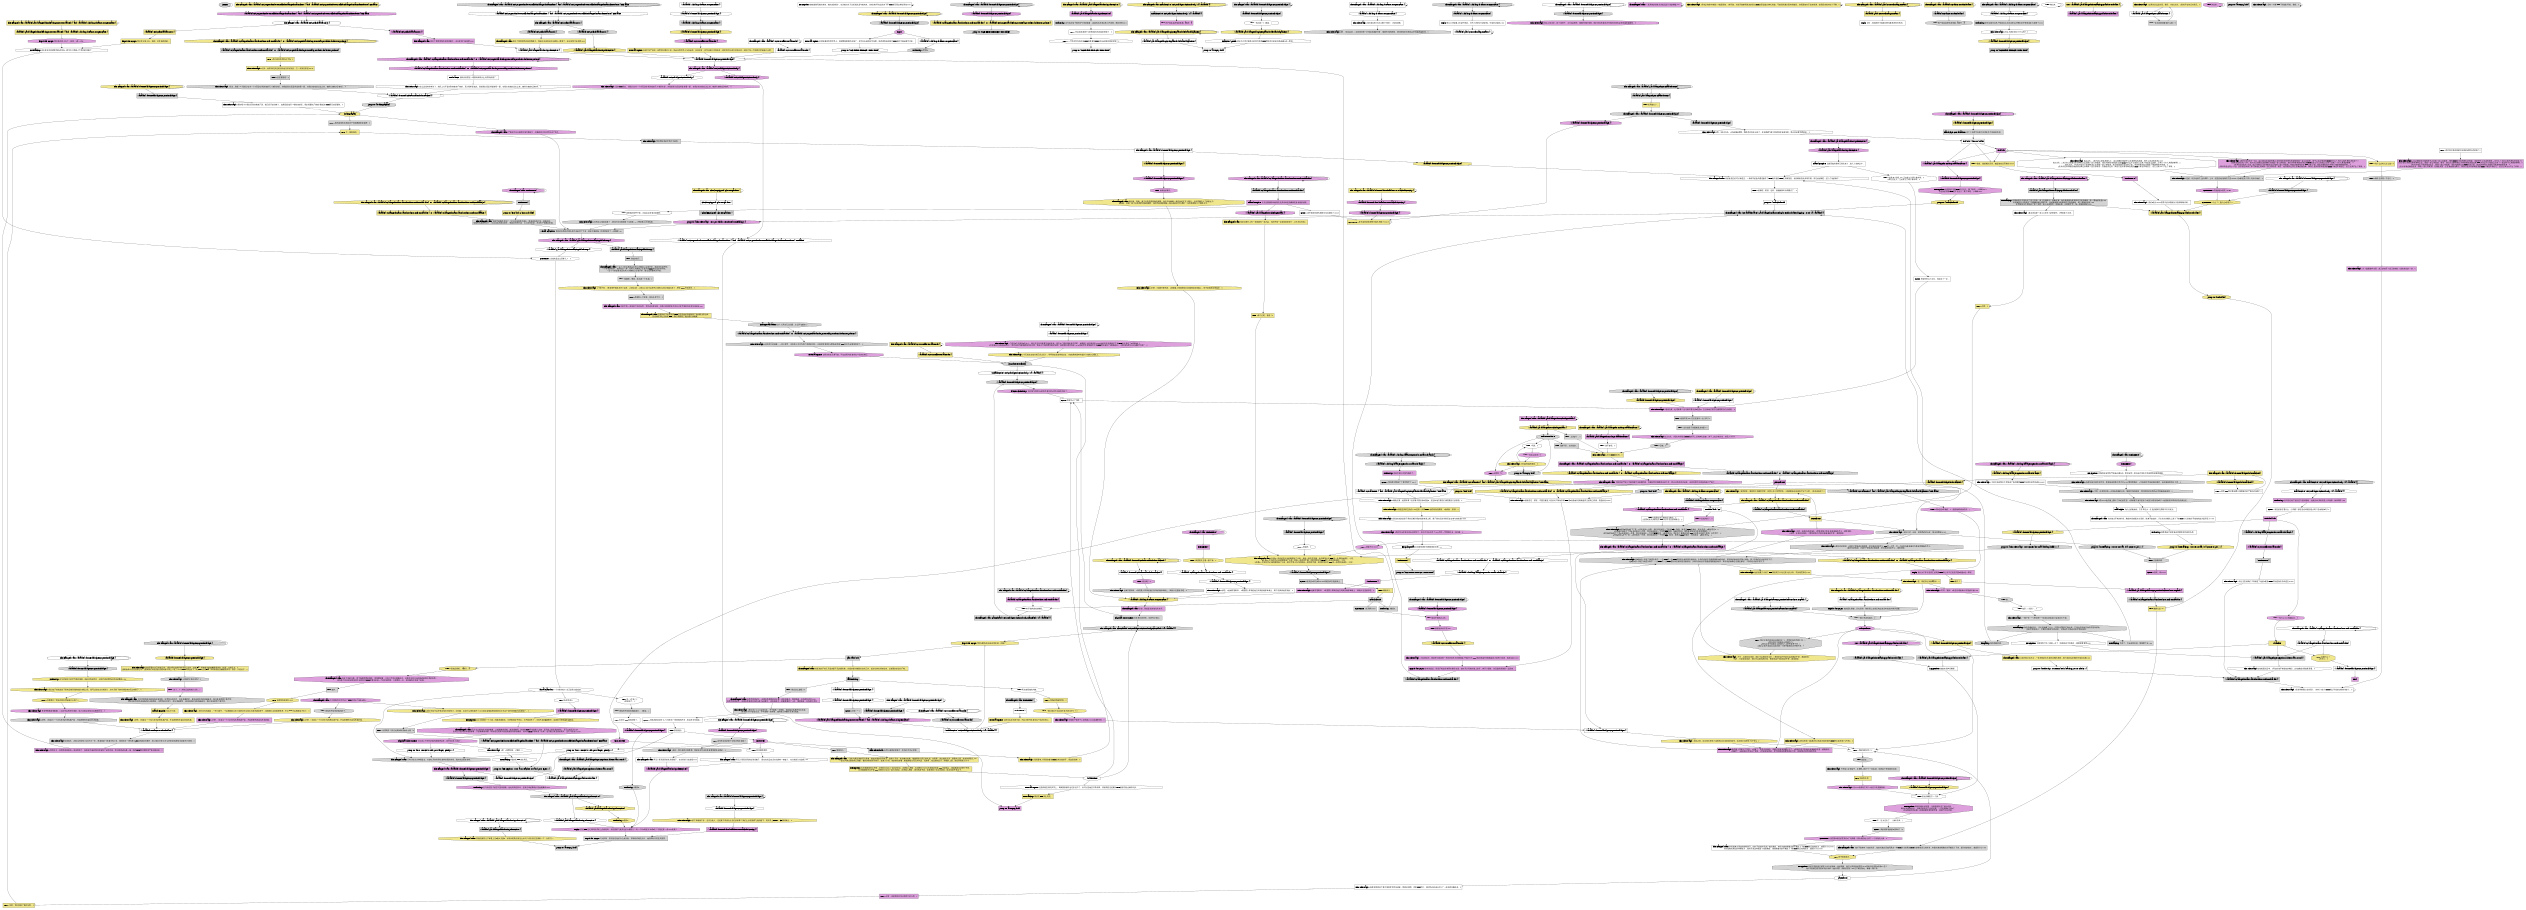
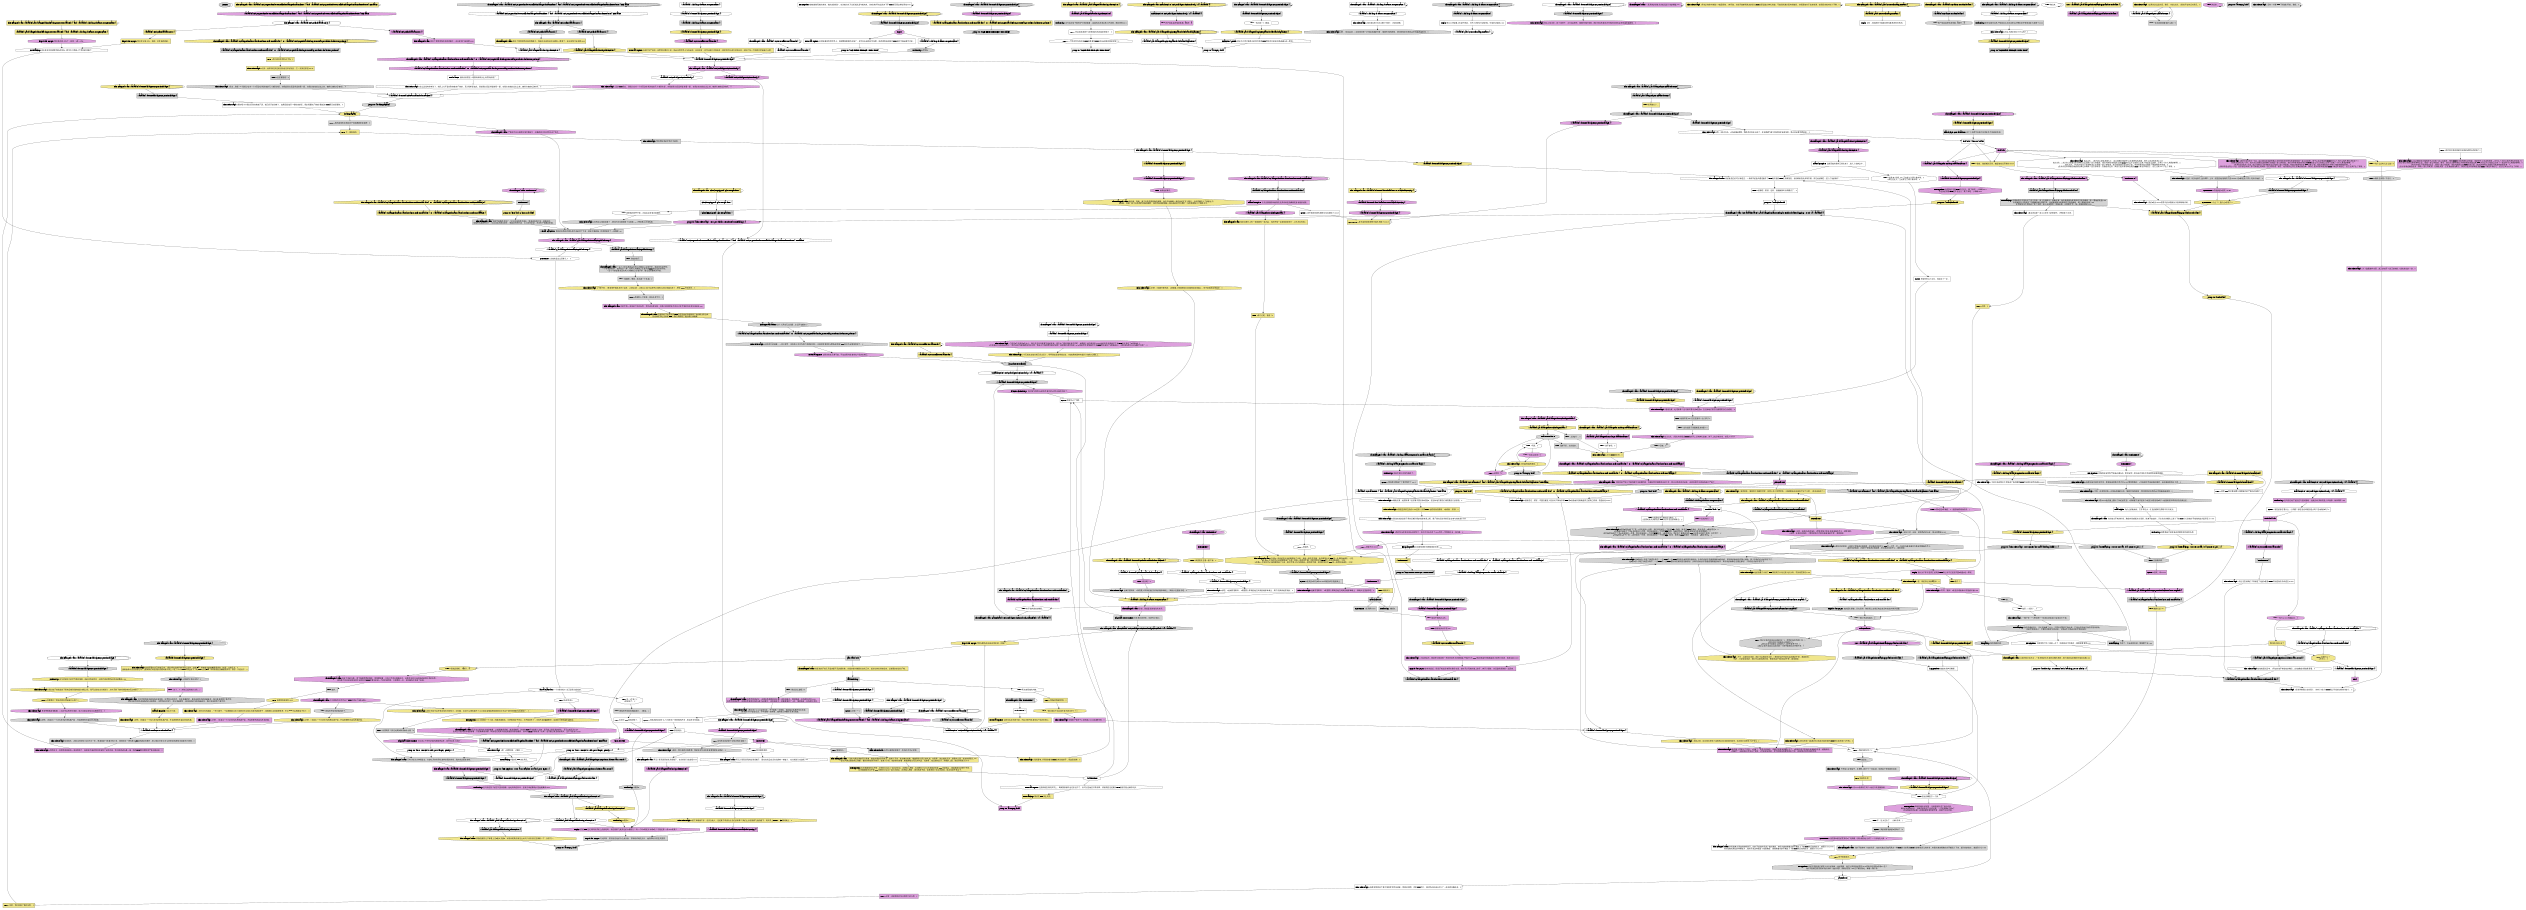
(2277, 643) -> (2277, 643)
